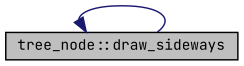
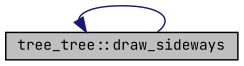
(122, 46) -> (122, 46)
